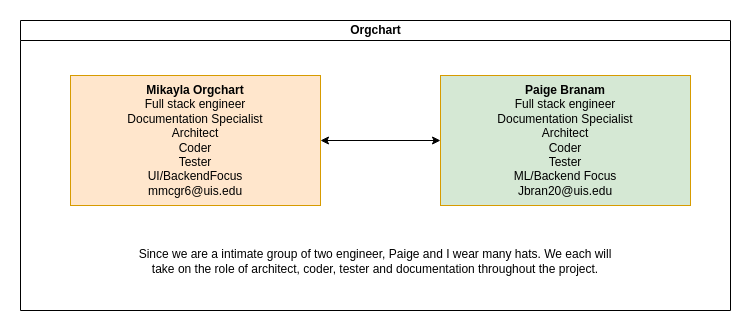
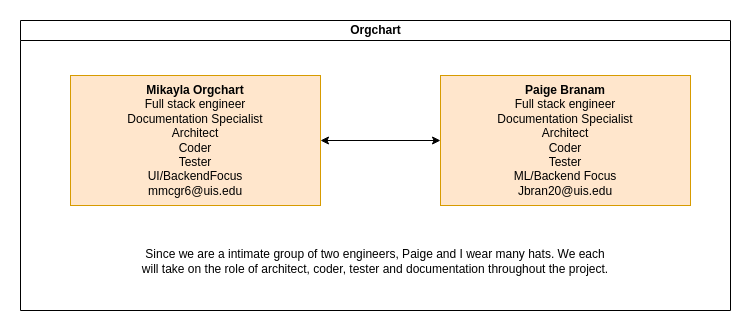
(566, 141) -> (566, 141)
(376, 262) -> (376, 262)
